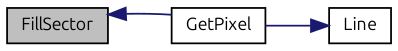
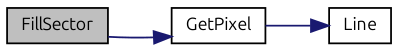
(149, 14) -> (131, 38)
